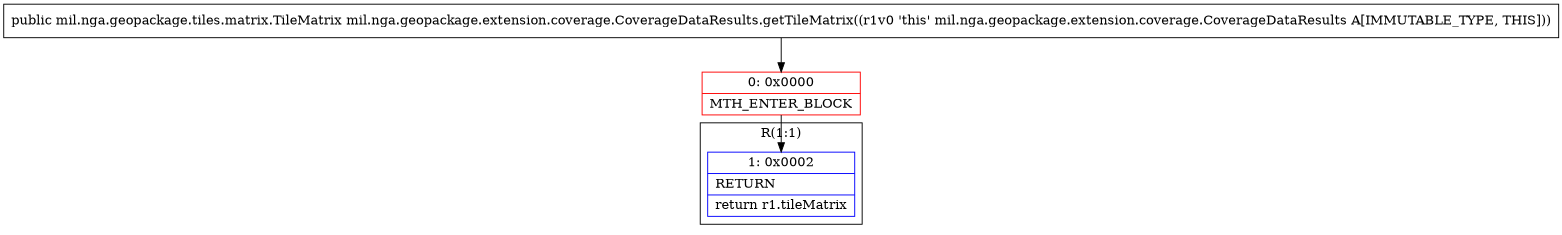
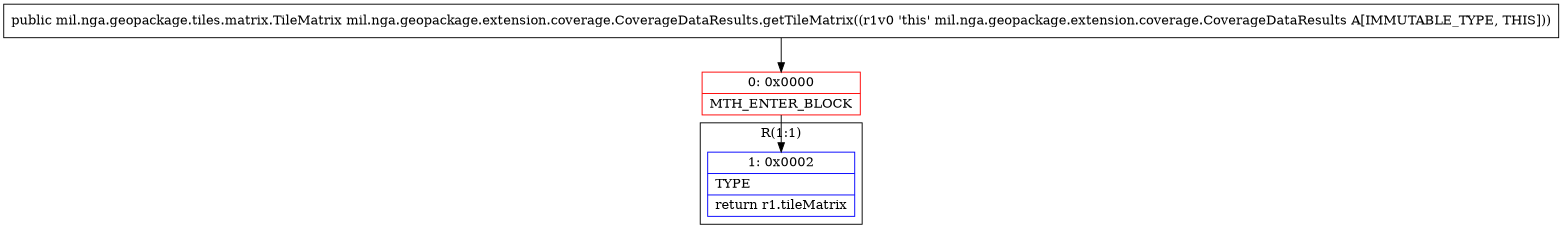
(745, 184) -> (733, 184)
